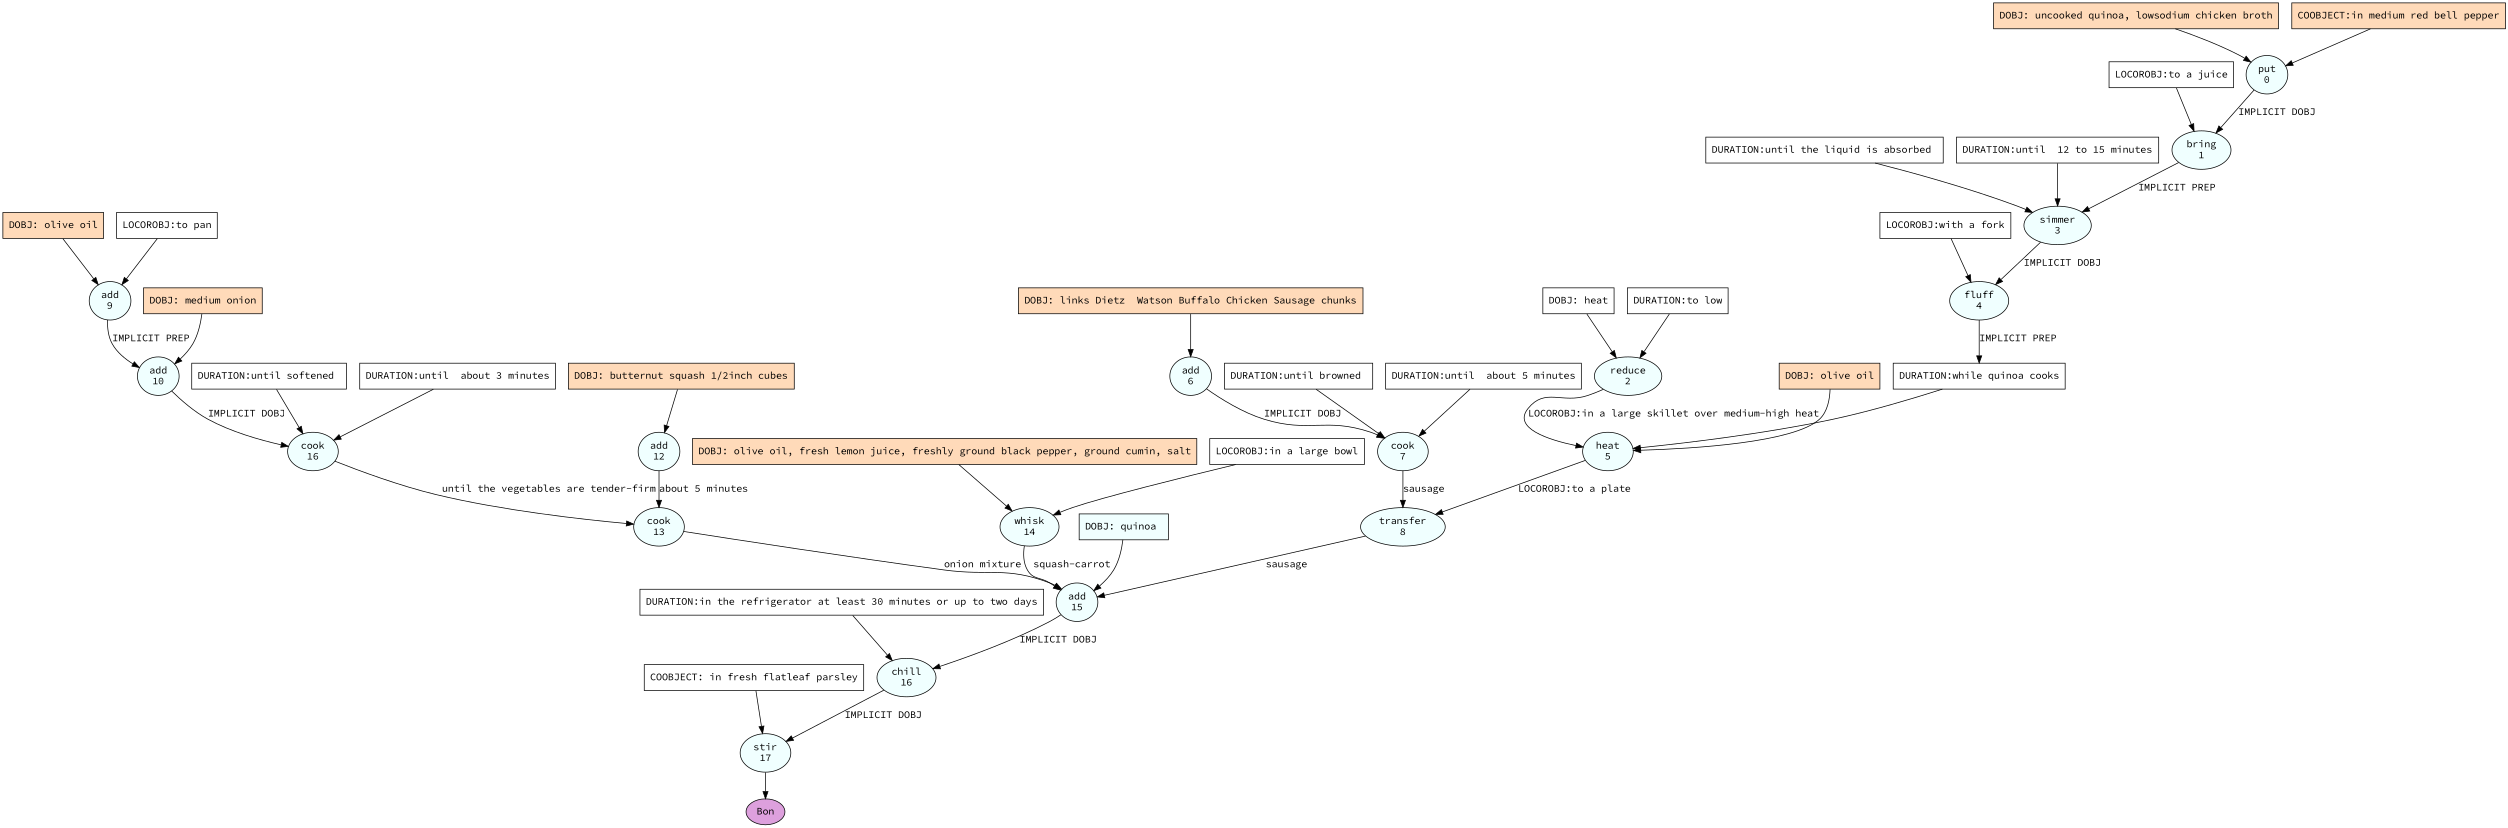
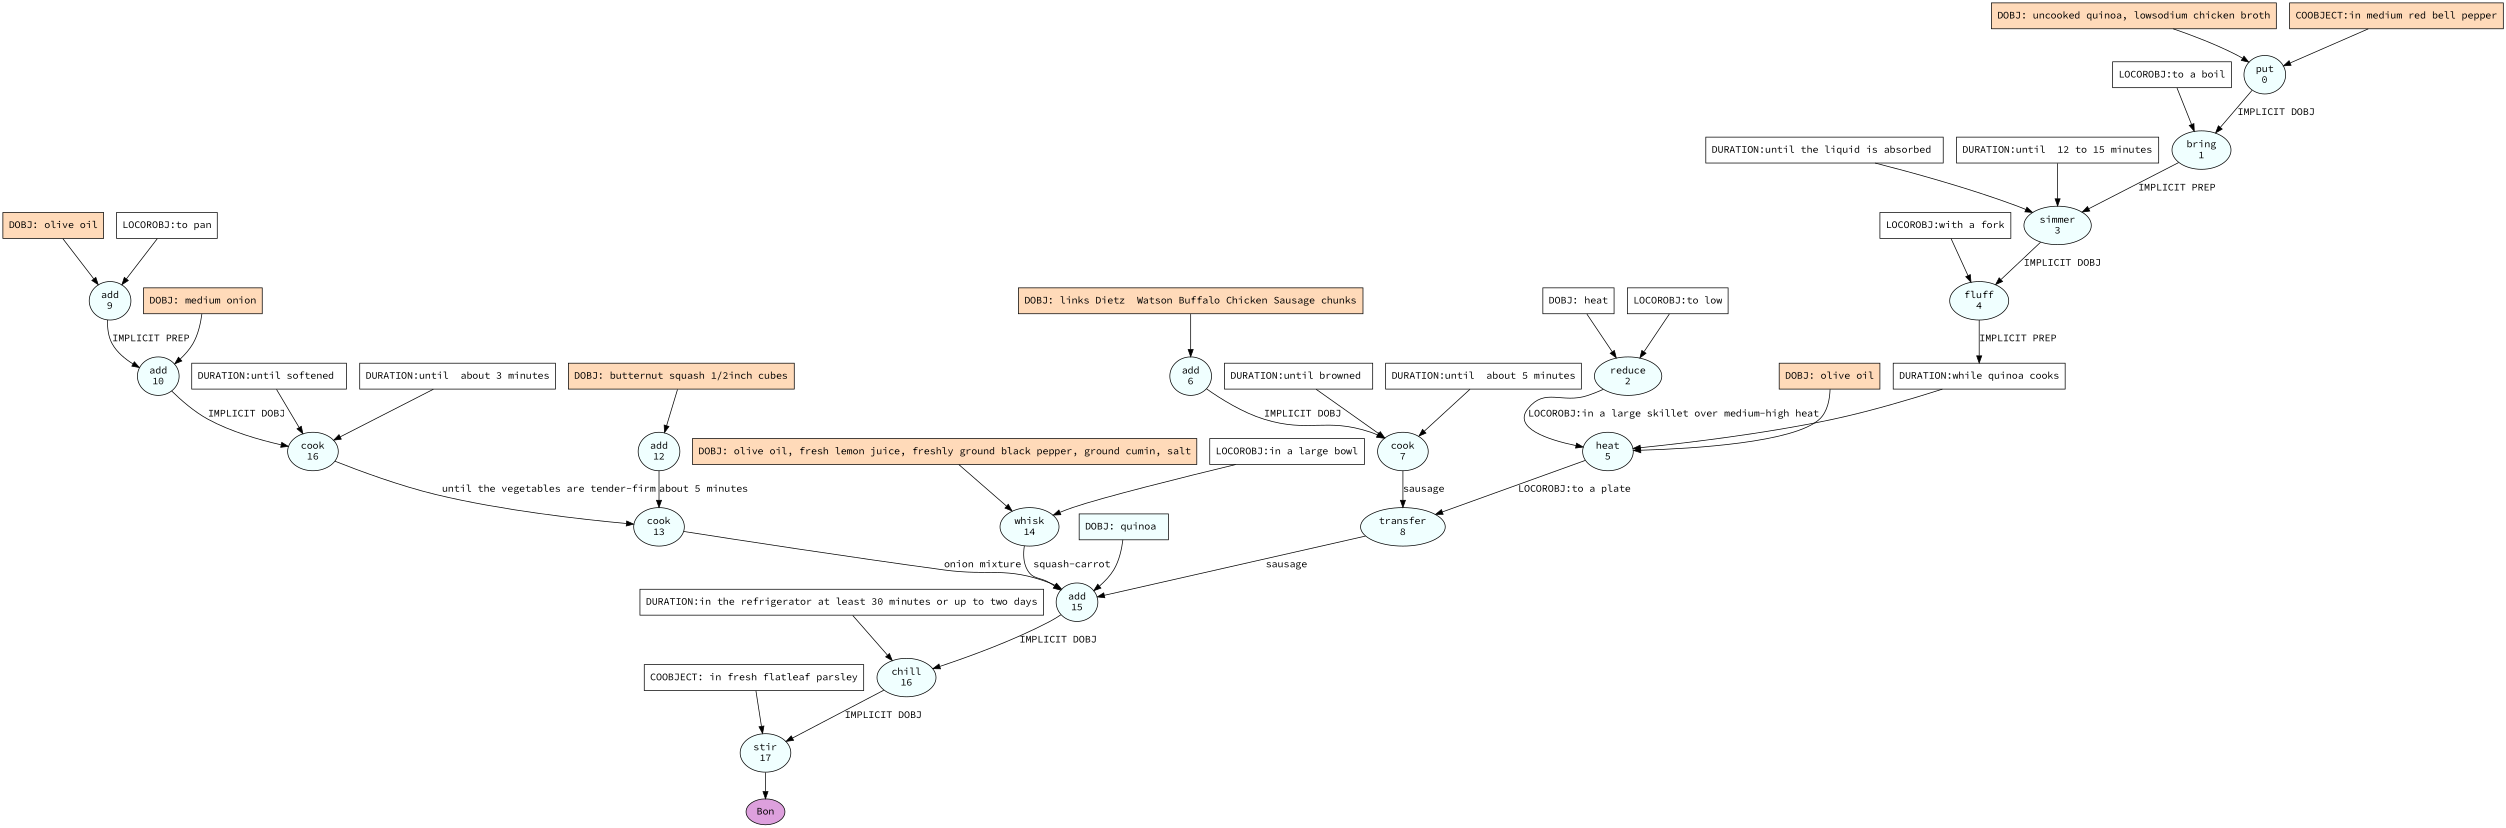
(2171, 75) -> (2172, 75)
(1678, 301) -> (1678, 301)
